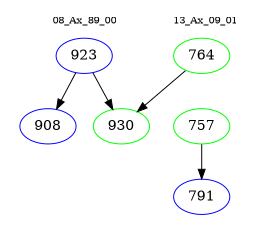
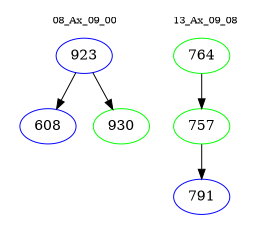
(85, 21) -> (85, 21)
(206, 21) -> (206, 21)
(172, 82) -> (202, 86)
(48, 126) -> (48, 126)
